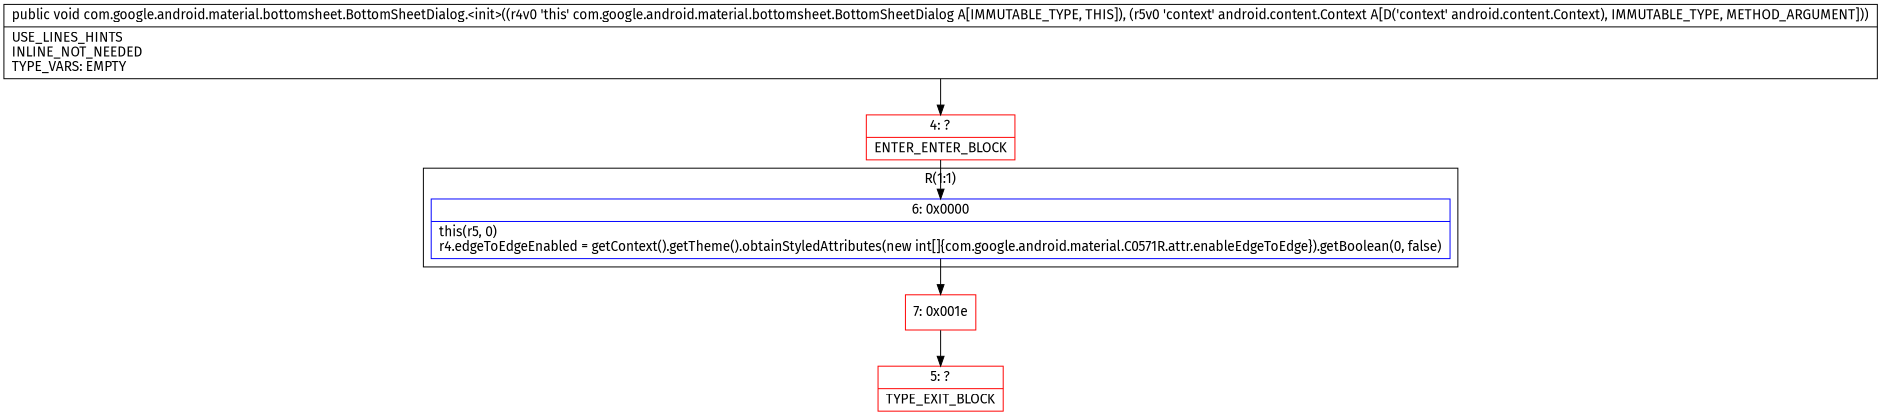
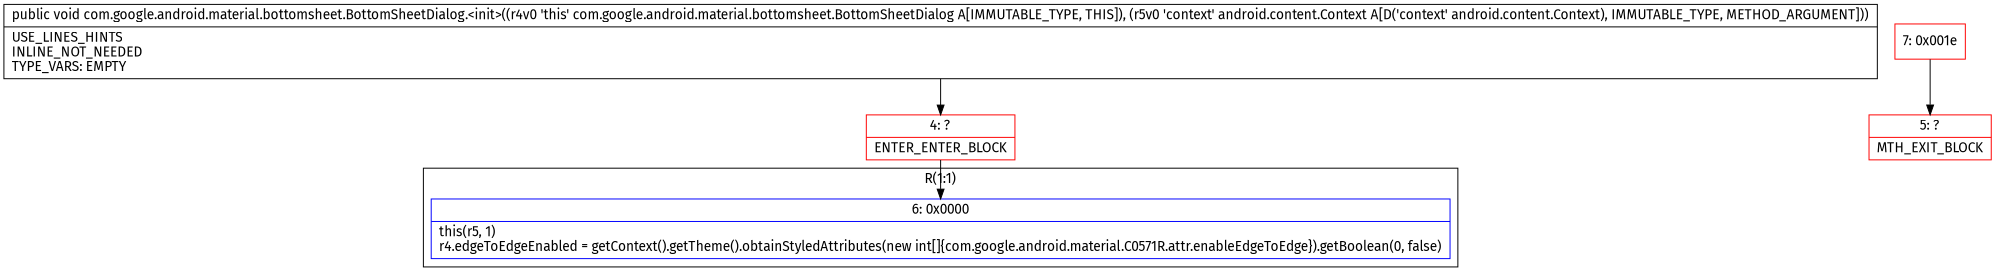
(468, 232) -> (467, 232)
(941, 273) -> none
(941, 399) -> (1930, 148)
